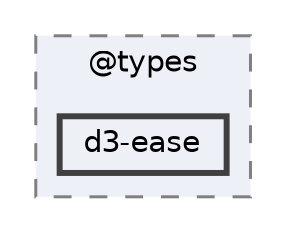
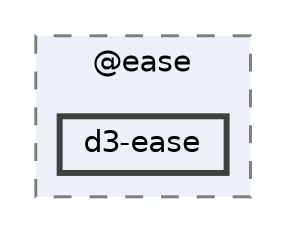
(143, 64) -> (143, 64)
